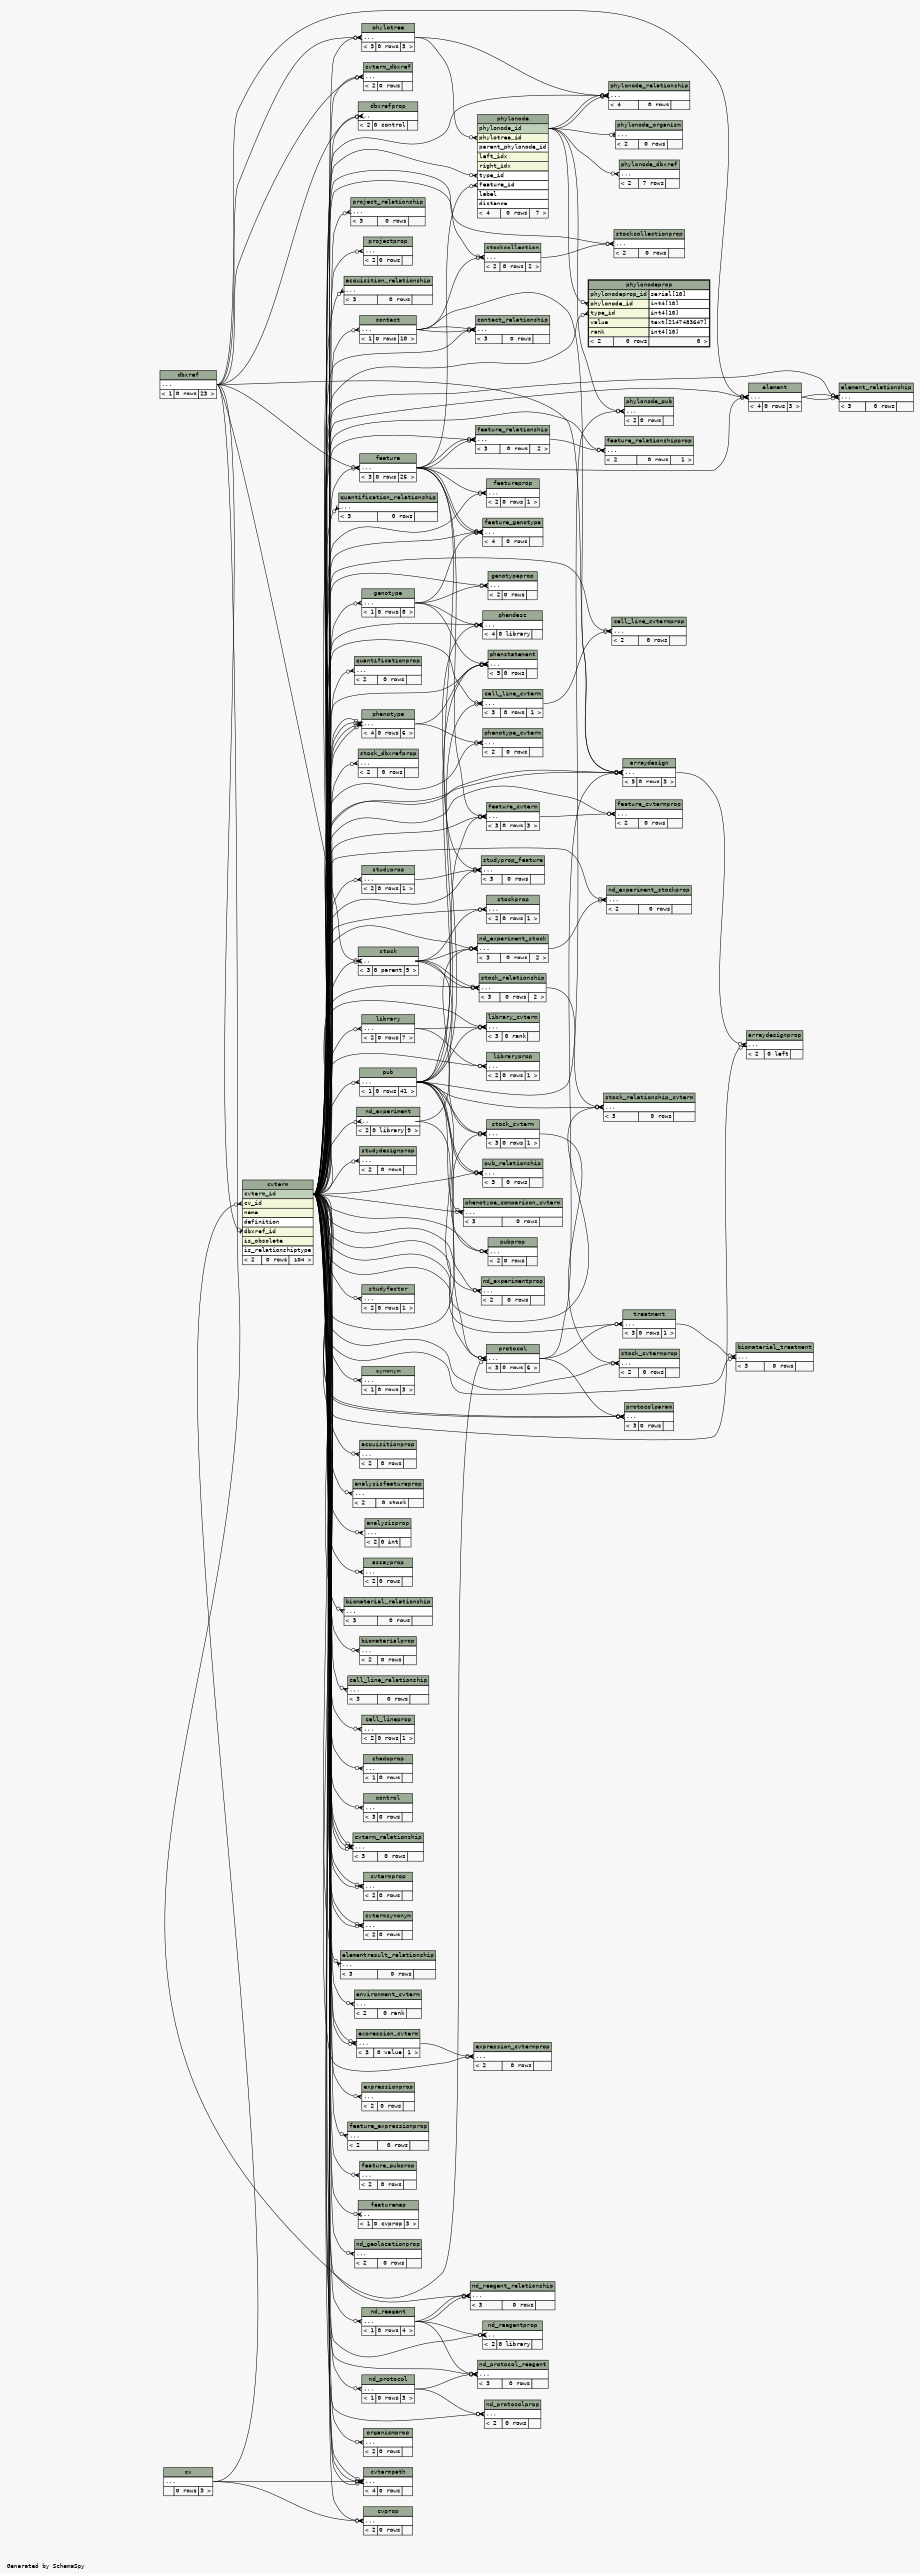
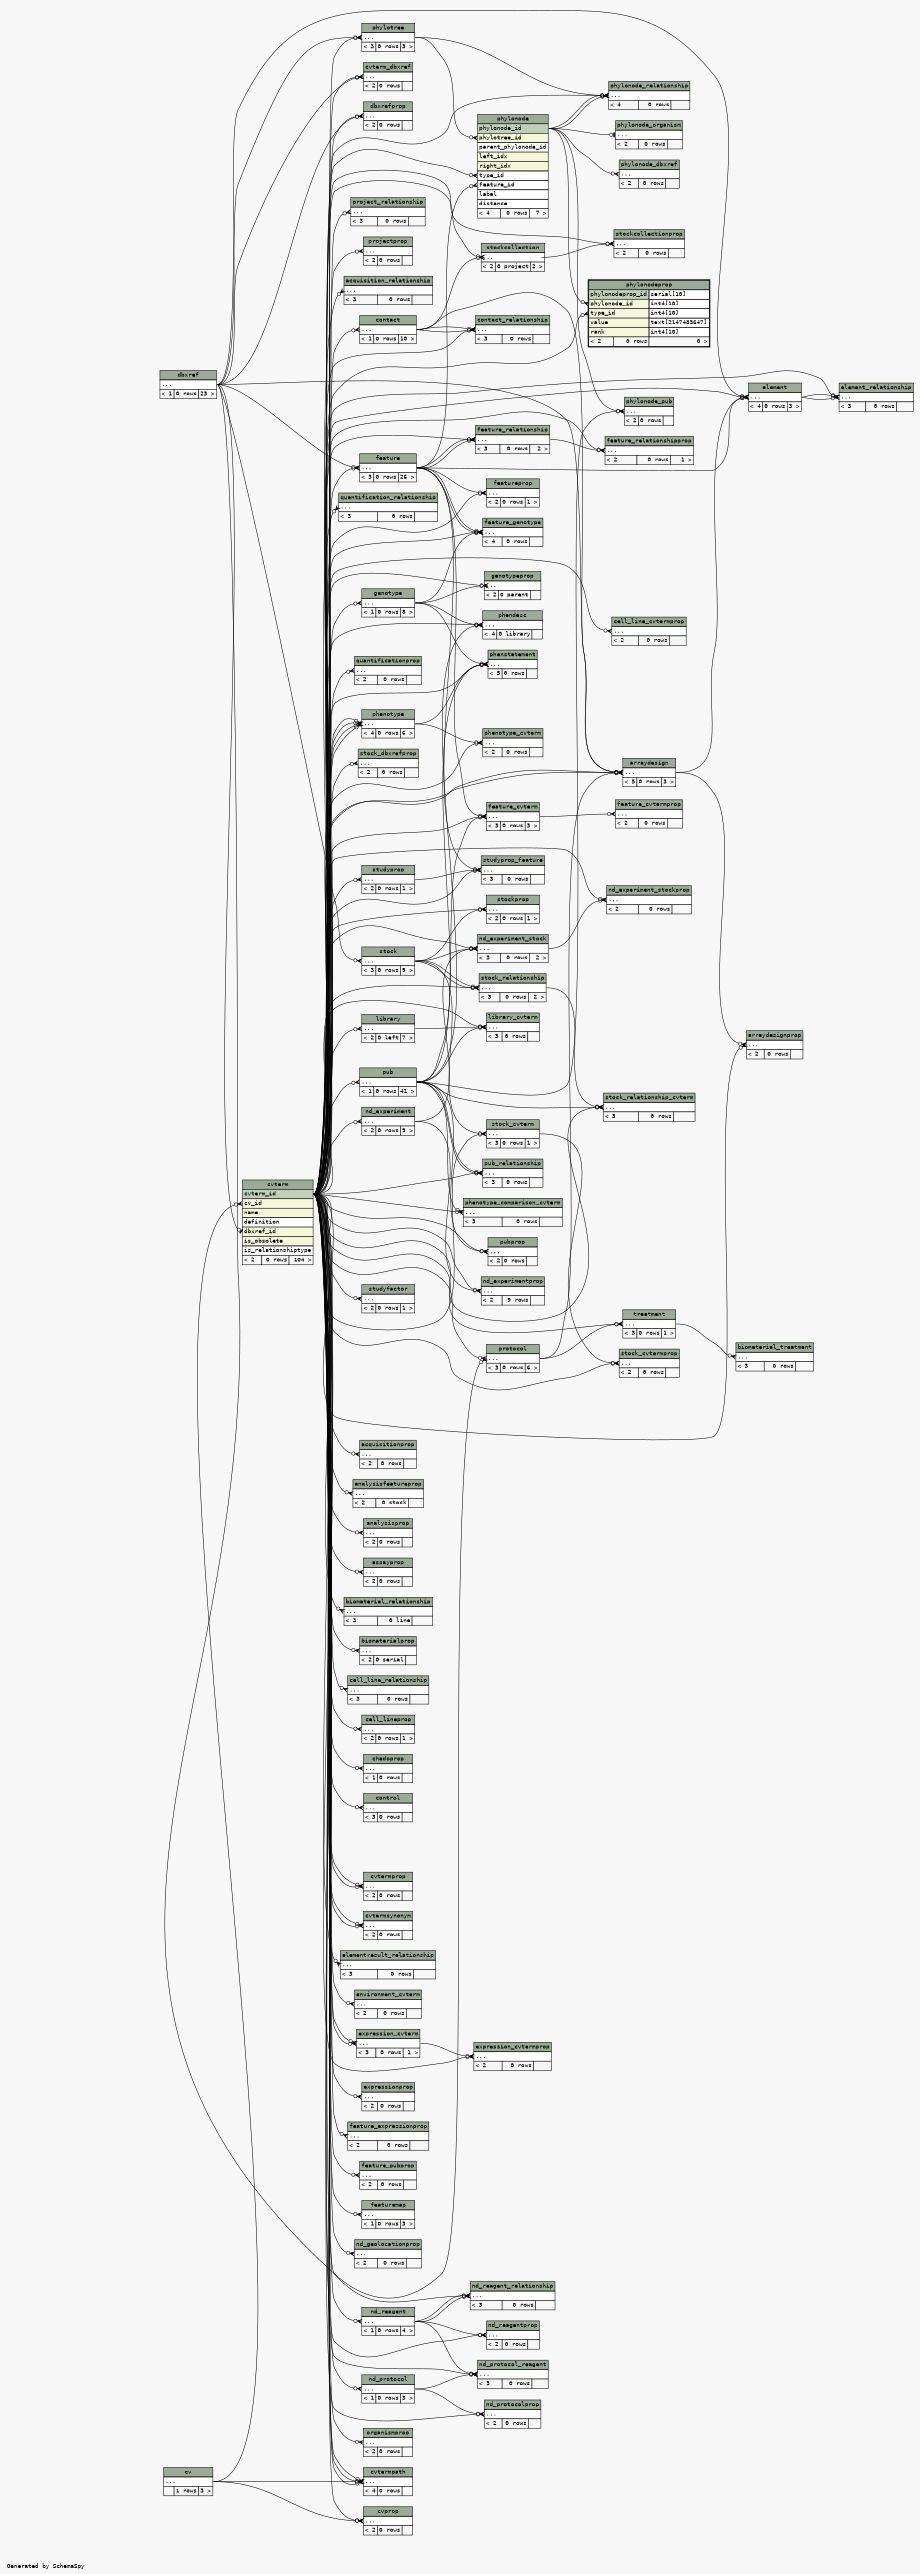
(390, 125) -> (390, 125)
(653, 183) -> (653, 183)
(513, 267) -> (513, 267)
none -> (717, 593)
(514, 595) -> (514, 595)
(513, 703) -> none
(345, 825) -> none
(388, 970) -> (388, 970)
(515, 1036) -> (515, 1036)
(388, 1038) -> (388, 1038)
(778, 1054) -> (778, 1054)
(513, 1066) -> none
(329, 1075) -> none
(449, 1105) -> none
(388, 1130) -> (388, 1130)
(388, 1161) -> none
(453, 1215) -> none
(518, 1300) -> (518, 1300)
(388, 1381) -> none
(451, 1381) -> none
(649, 1417) -> none
(390, 1542) -> (390, 1542)
(400, 1621) -> (400, 1621)
(391, 1660) -> (390, 1660)
(388, 1847) -> none
(394, 2013) -> (394, 2013)
(390, 2053) -> (391, 2053)
(388, 2224) -> (388, 2224)
(514, 2344) -> (515, 2344)
(186, 2491) -> (186, 2491)
